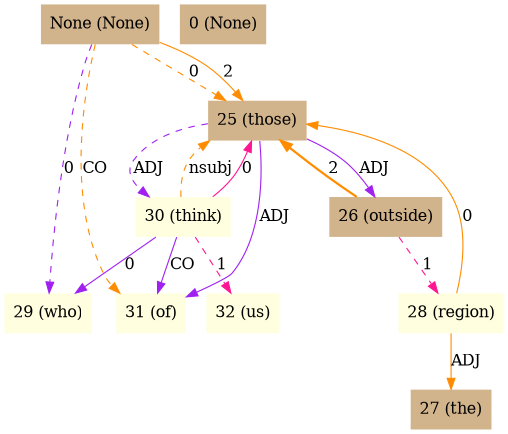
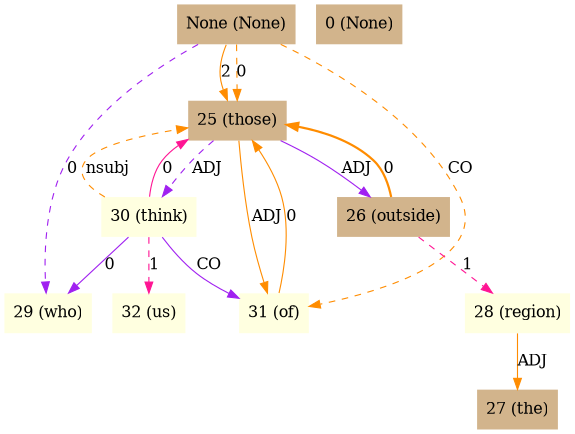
(334, 169) -> (389, 169)
(434, 174) -> (285, 219)
(253, 229) -> (247, 212)
